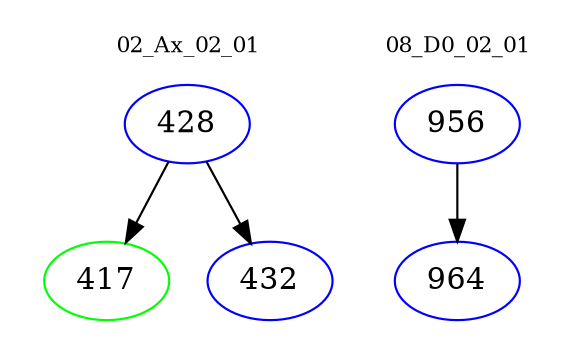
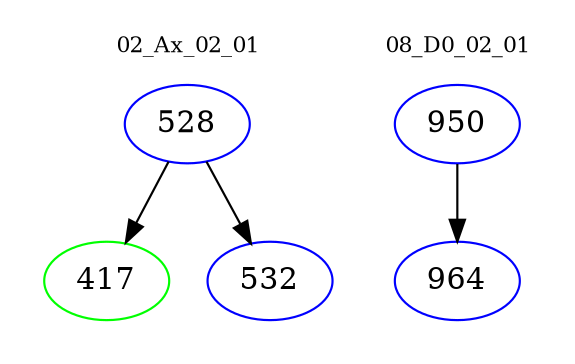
(187, 124) -> (187, 124)
(457, 124) -> (457, 124)
(270, 281) -> (270, 281)
